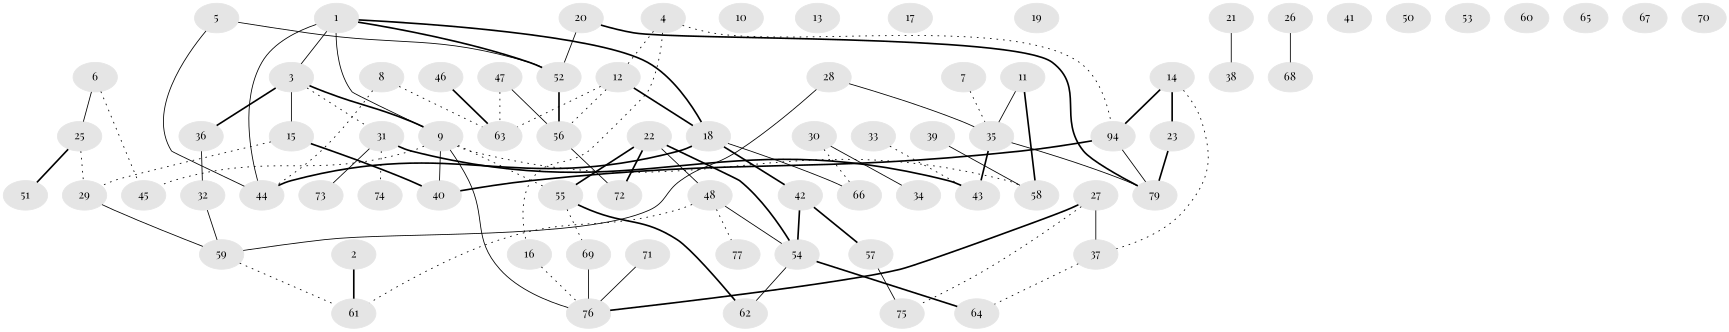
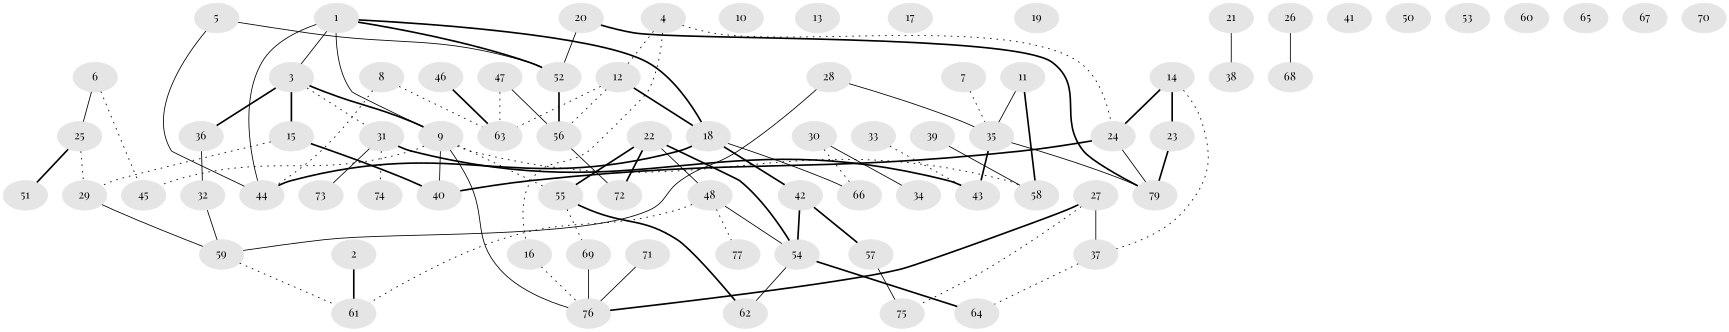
(291, 107) -> (291, 107)
(1113, 136) -> (1113, 136)
